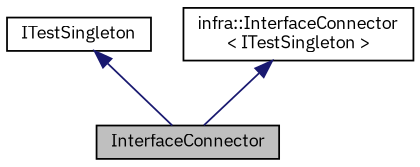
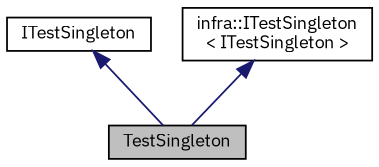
(298, 34) -> (277, 34)
(188, 142) -> (177, 142)
